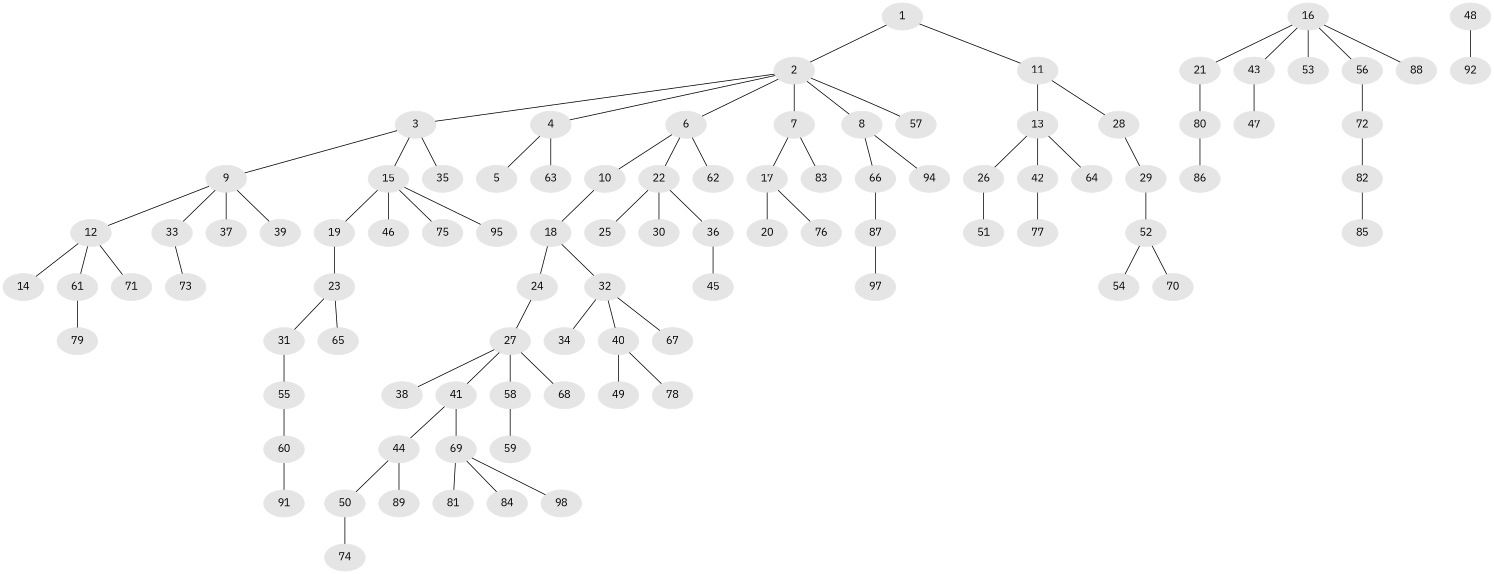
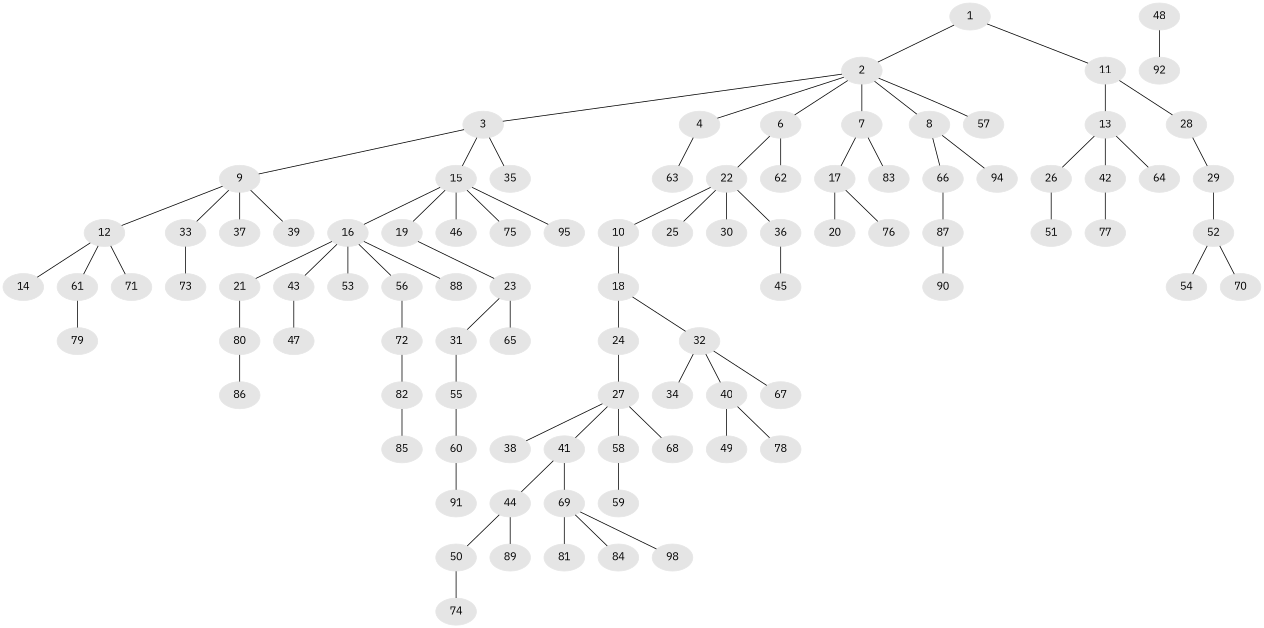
(645, 152) -> (673, 206)
(497, 179) -> none
none -> (402, 206)
(875, 287) -> (943, 287)
